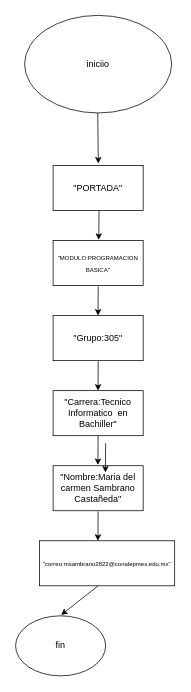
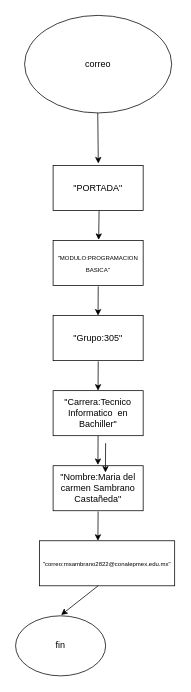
(98, 64) -> (98, 64)
